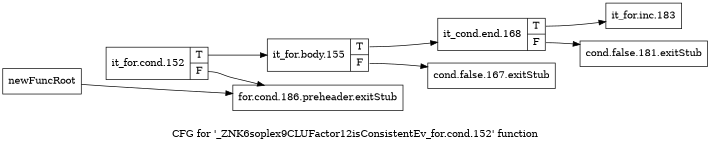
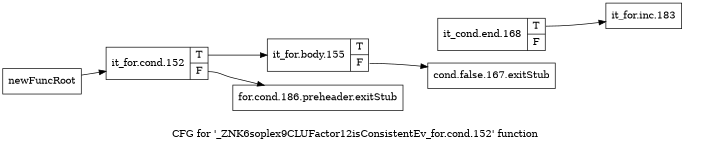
(400, 46) -> none
(644, 54) -> none
(153, 89) -> (90, 74)
